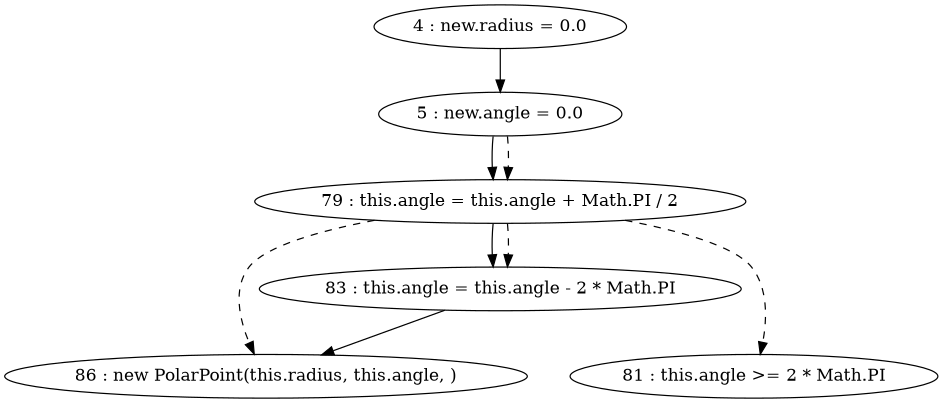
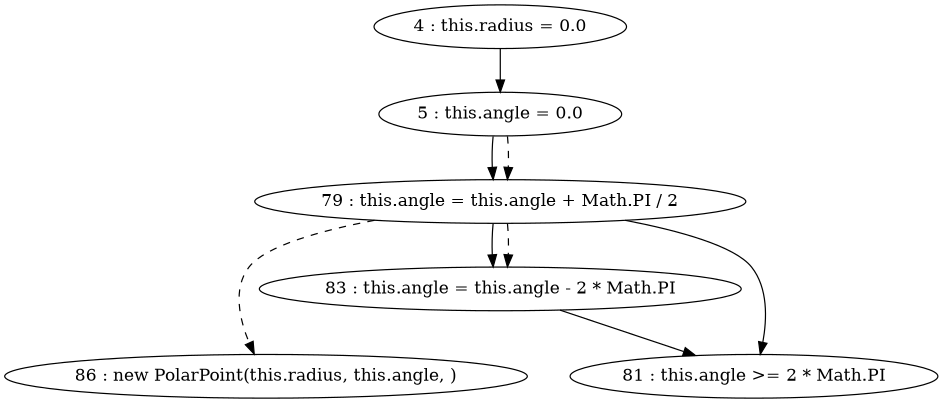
(500, 27) -> (500, 27)
(500, 114) -> (500, 114)
(728, 250) -> (728, 250)
(389, 330) -> (622, 331)
